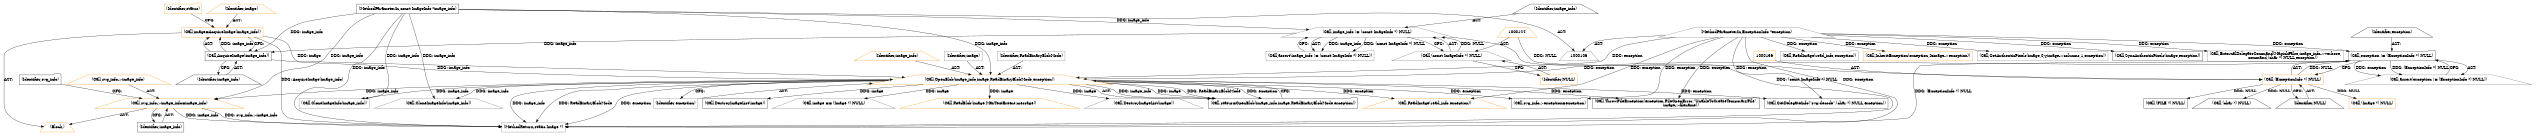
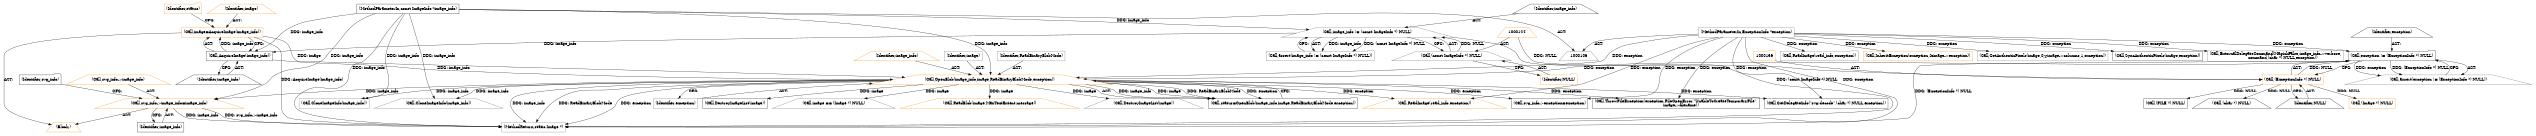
(1746, 32) -> (1746, 32)
